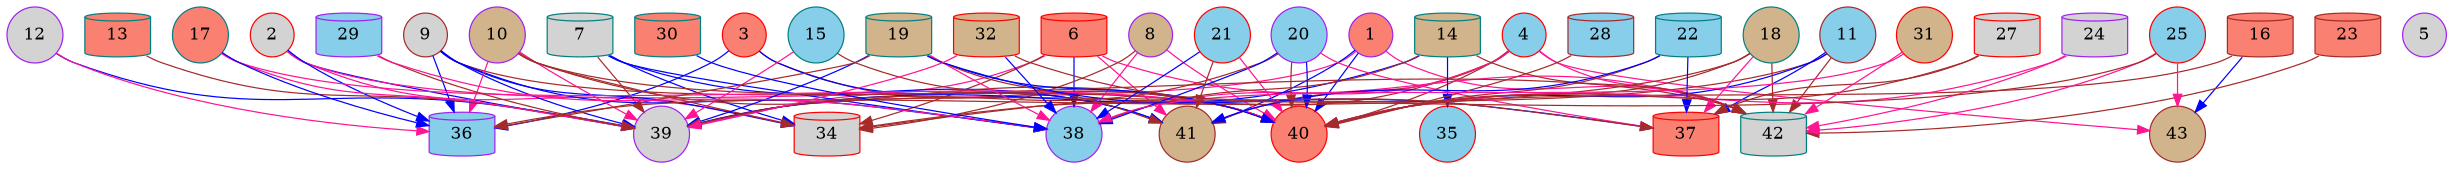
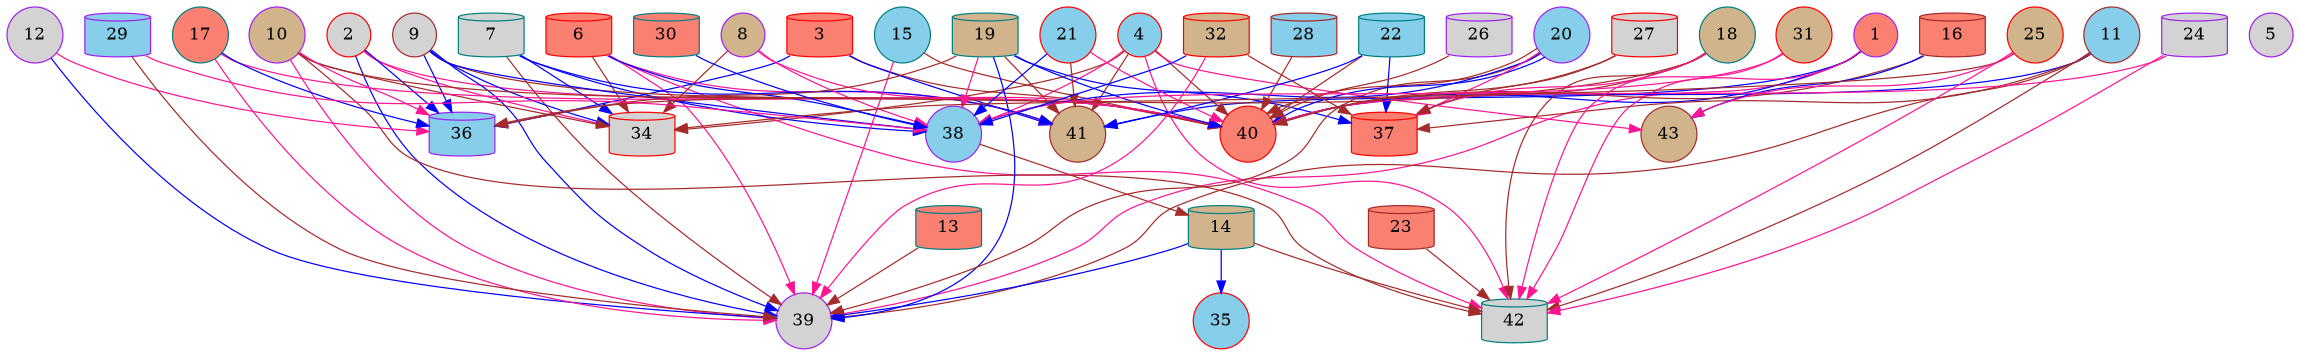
(744, 35) -> (820, 35)
none -> (1479, 35)
(2177, 35) -> (2035, 35)
(1778, 81) -> (1780, 101)
(1266, 89) -> (1098, 184)
